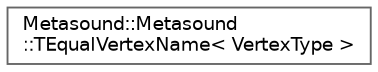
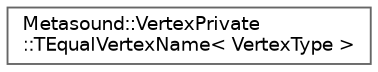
(189, 36) -> (189, 36)
